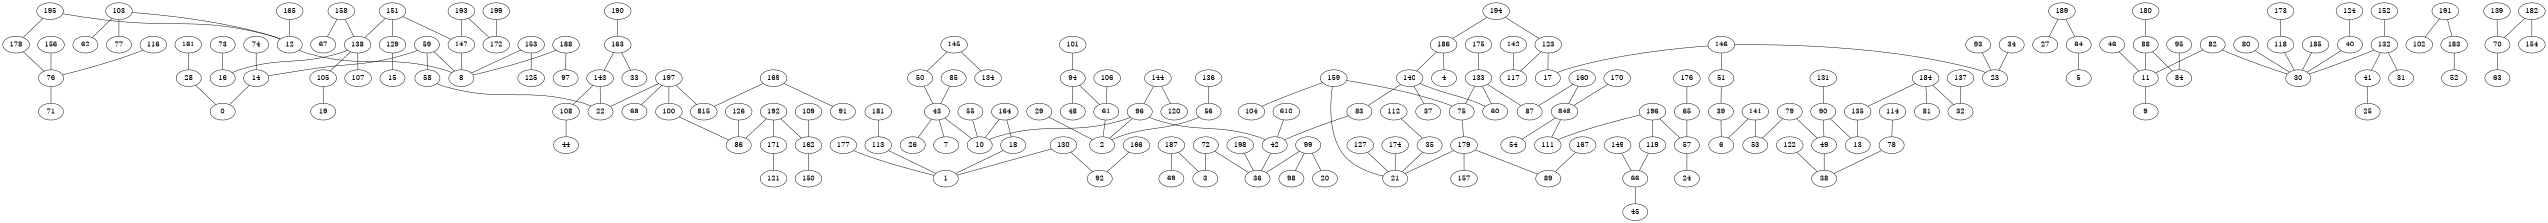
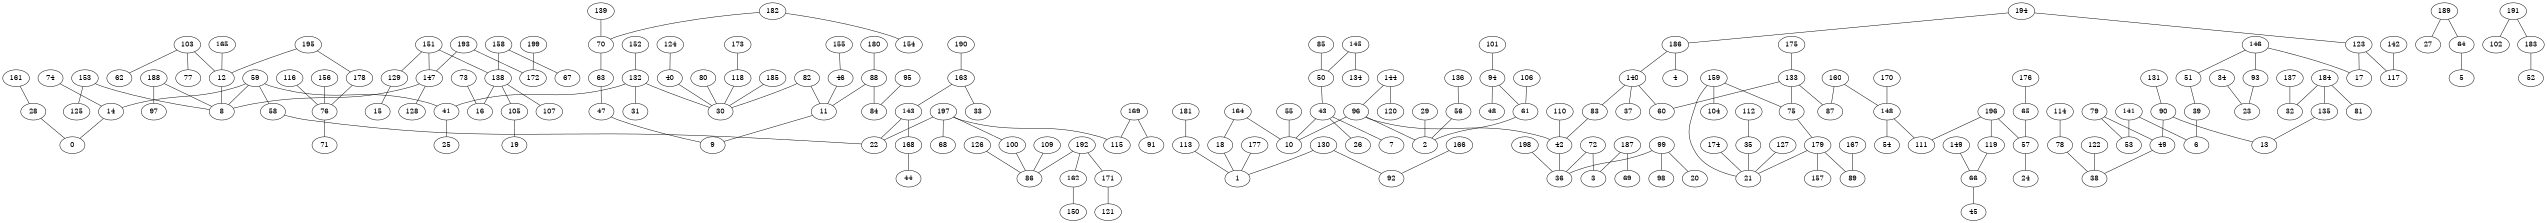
none -> (839, 45)
(1861, 50) -> (2255, 61)
none -> (320, 95)
(945, 95) -> (1321, 61)
none -> (412, 112)
(566, 112) -> (909, 145)
none -> (601, 112)
(704, 112) -> (1117, 145)
(1286, 112) -> (1560, 112)
(1565, 112) -> (1887, 112)
(808, 128) -> (1038, 162)
